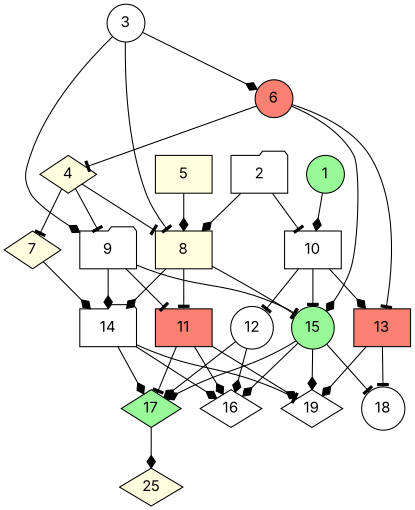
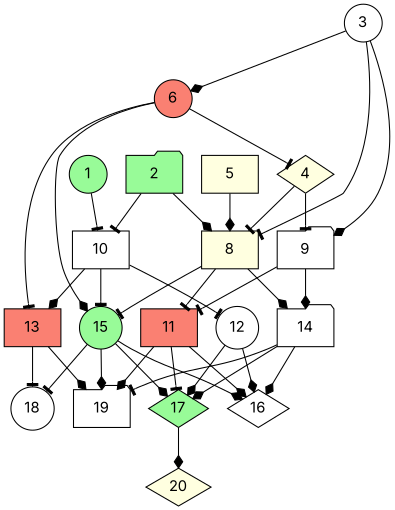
(259, 174) -> (154, 174)
(320, 206) -> (94, 209)
(33, 250) -> none
(215, 286) -> none
(312, 409) -> (102, 409)
(151, 487) -> (178, 487)
